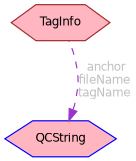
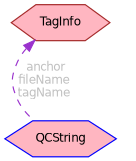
(78, 75) -> (13, 86)
